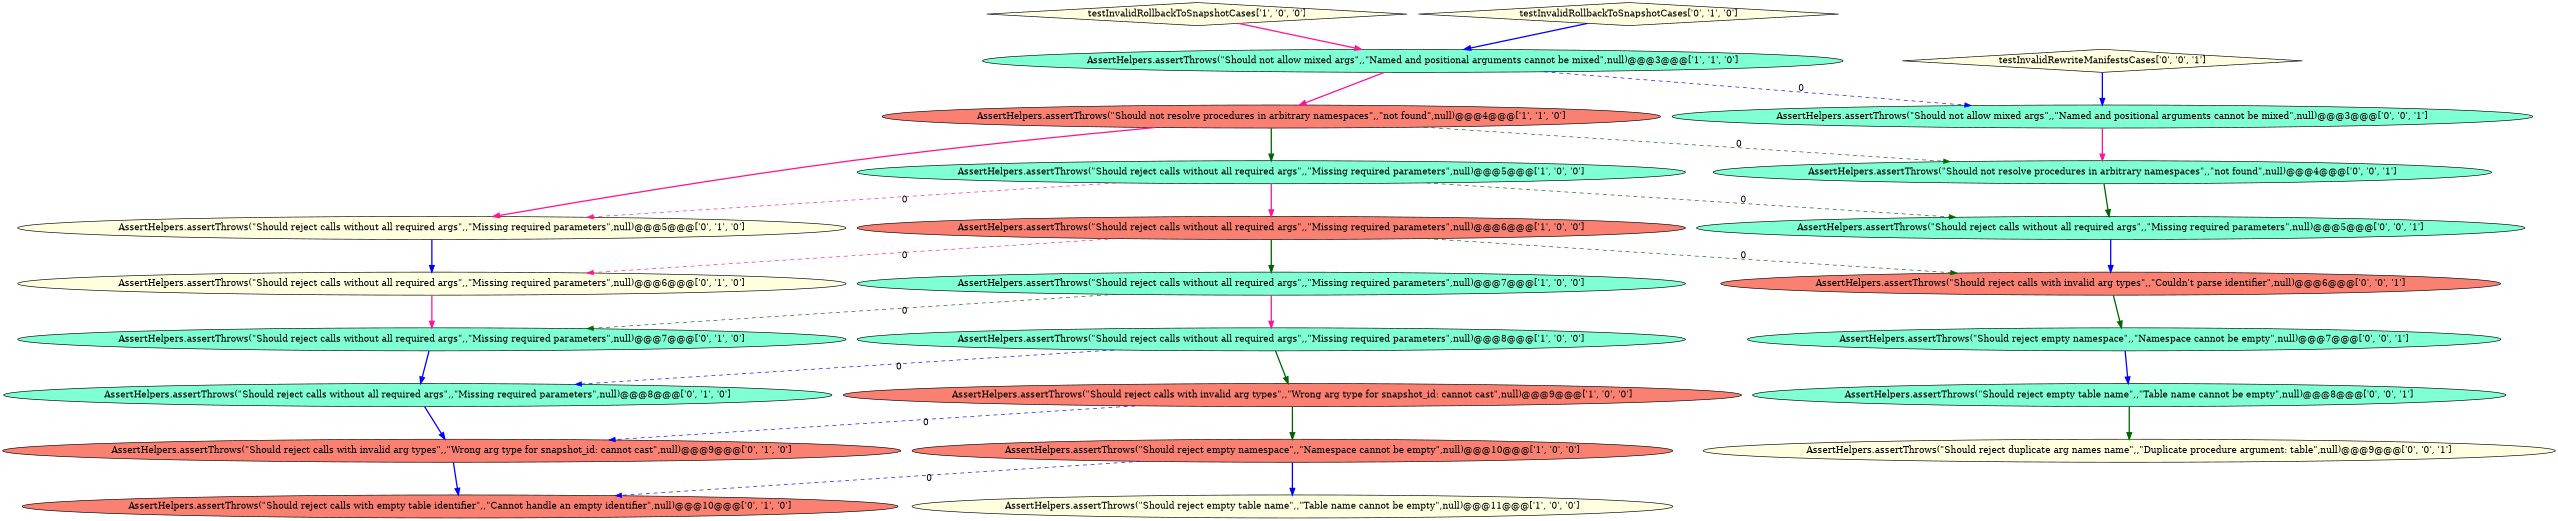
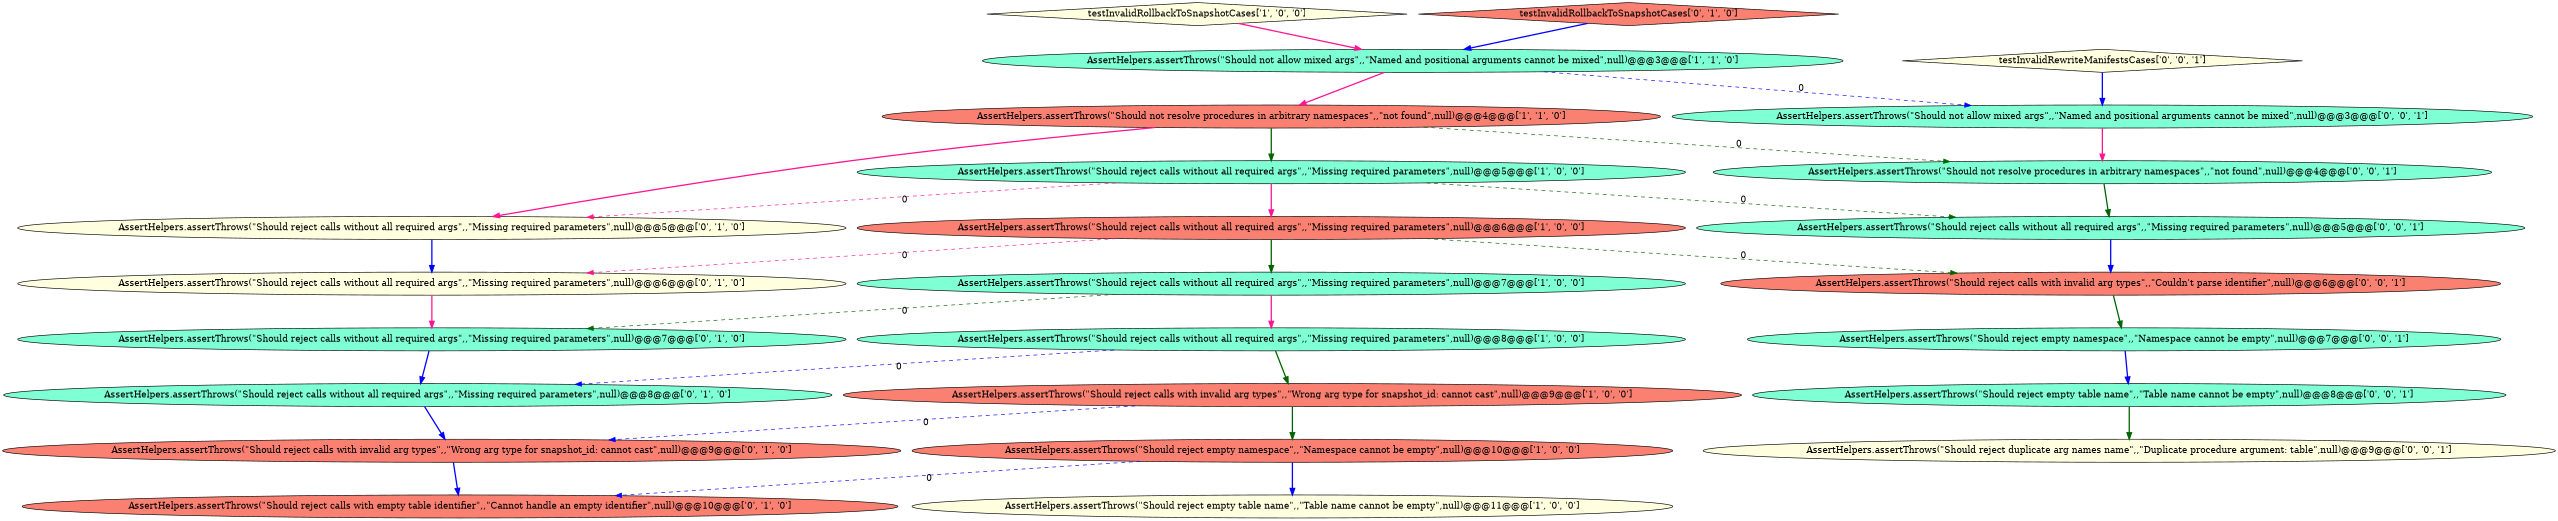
(1629, 14) -> (1629, 14)
